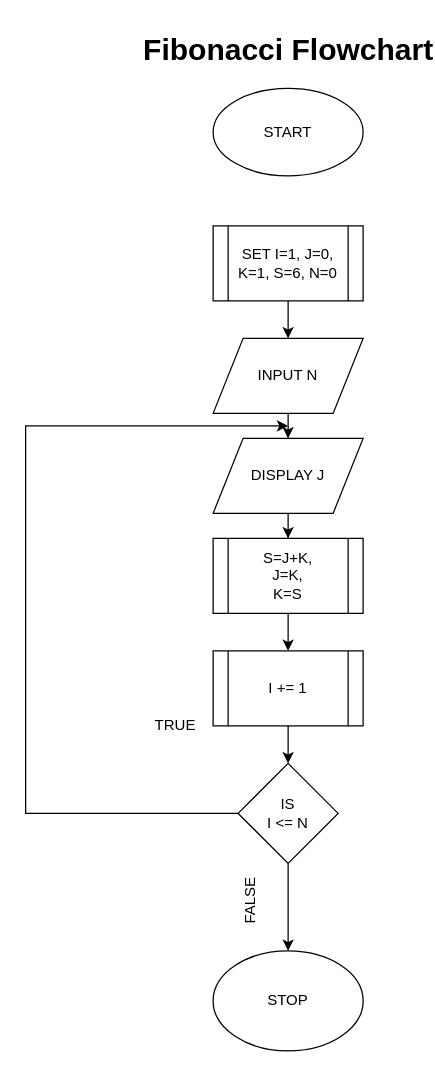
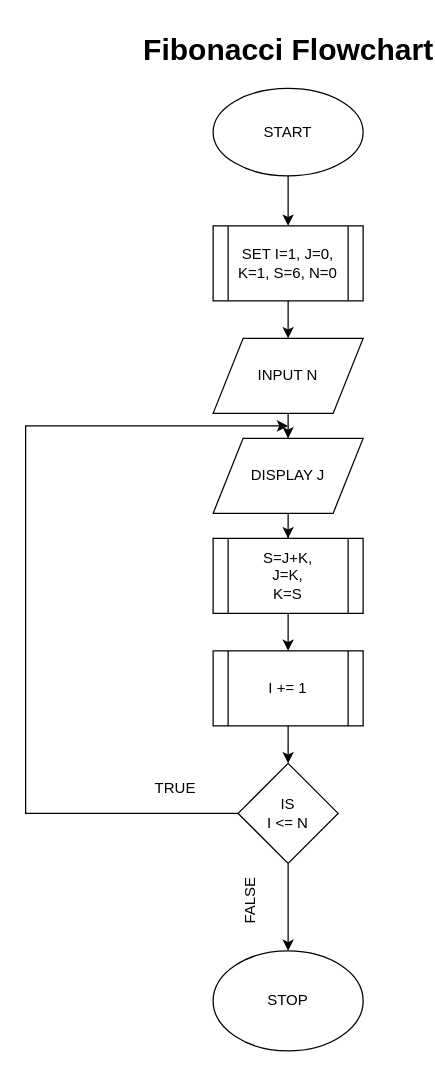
none -> (288, 197)
(176, 726) -> (176, 788)
